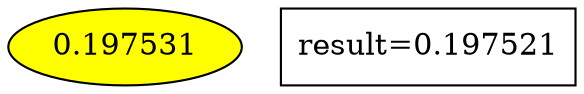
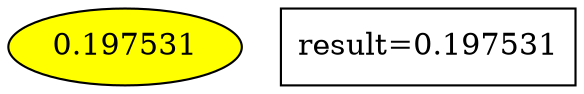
(428, 47) -> (428, 47)
